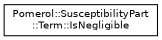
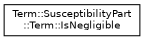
(81, 20) -> (72, 20)
